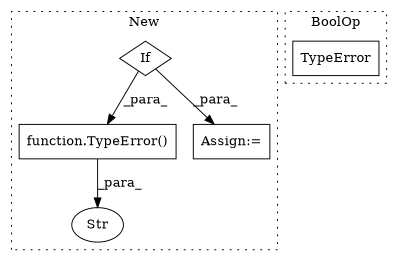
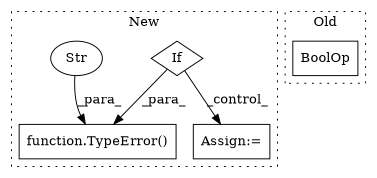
(336, 22) -> (325, 22)
(336, 58) -> (325, 58)
(215, 100) -> (237, 100)
(98, 178) -> (75, 96)
